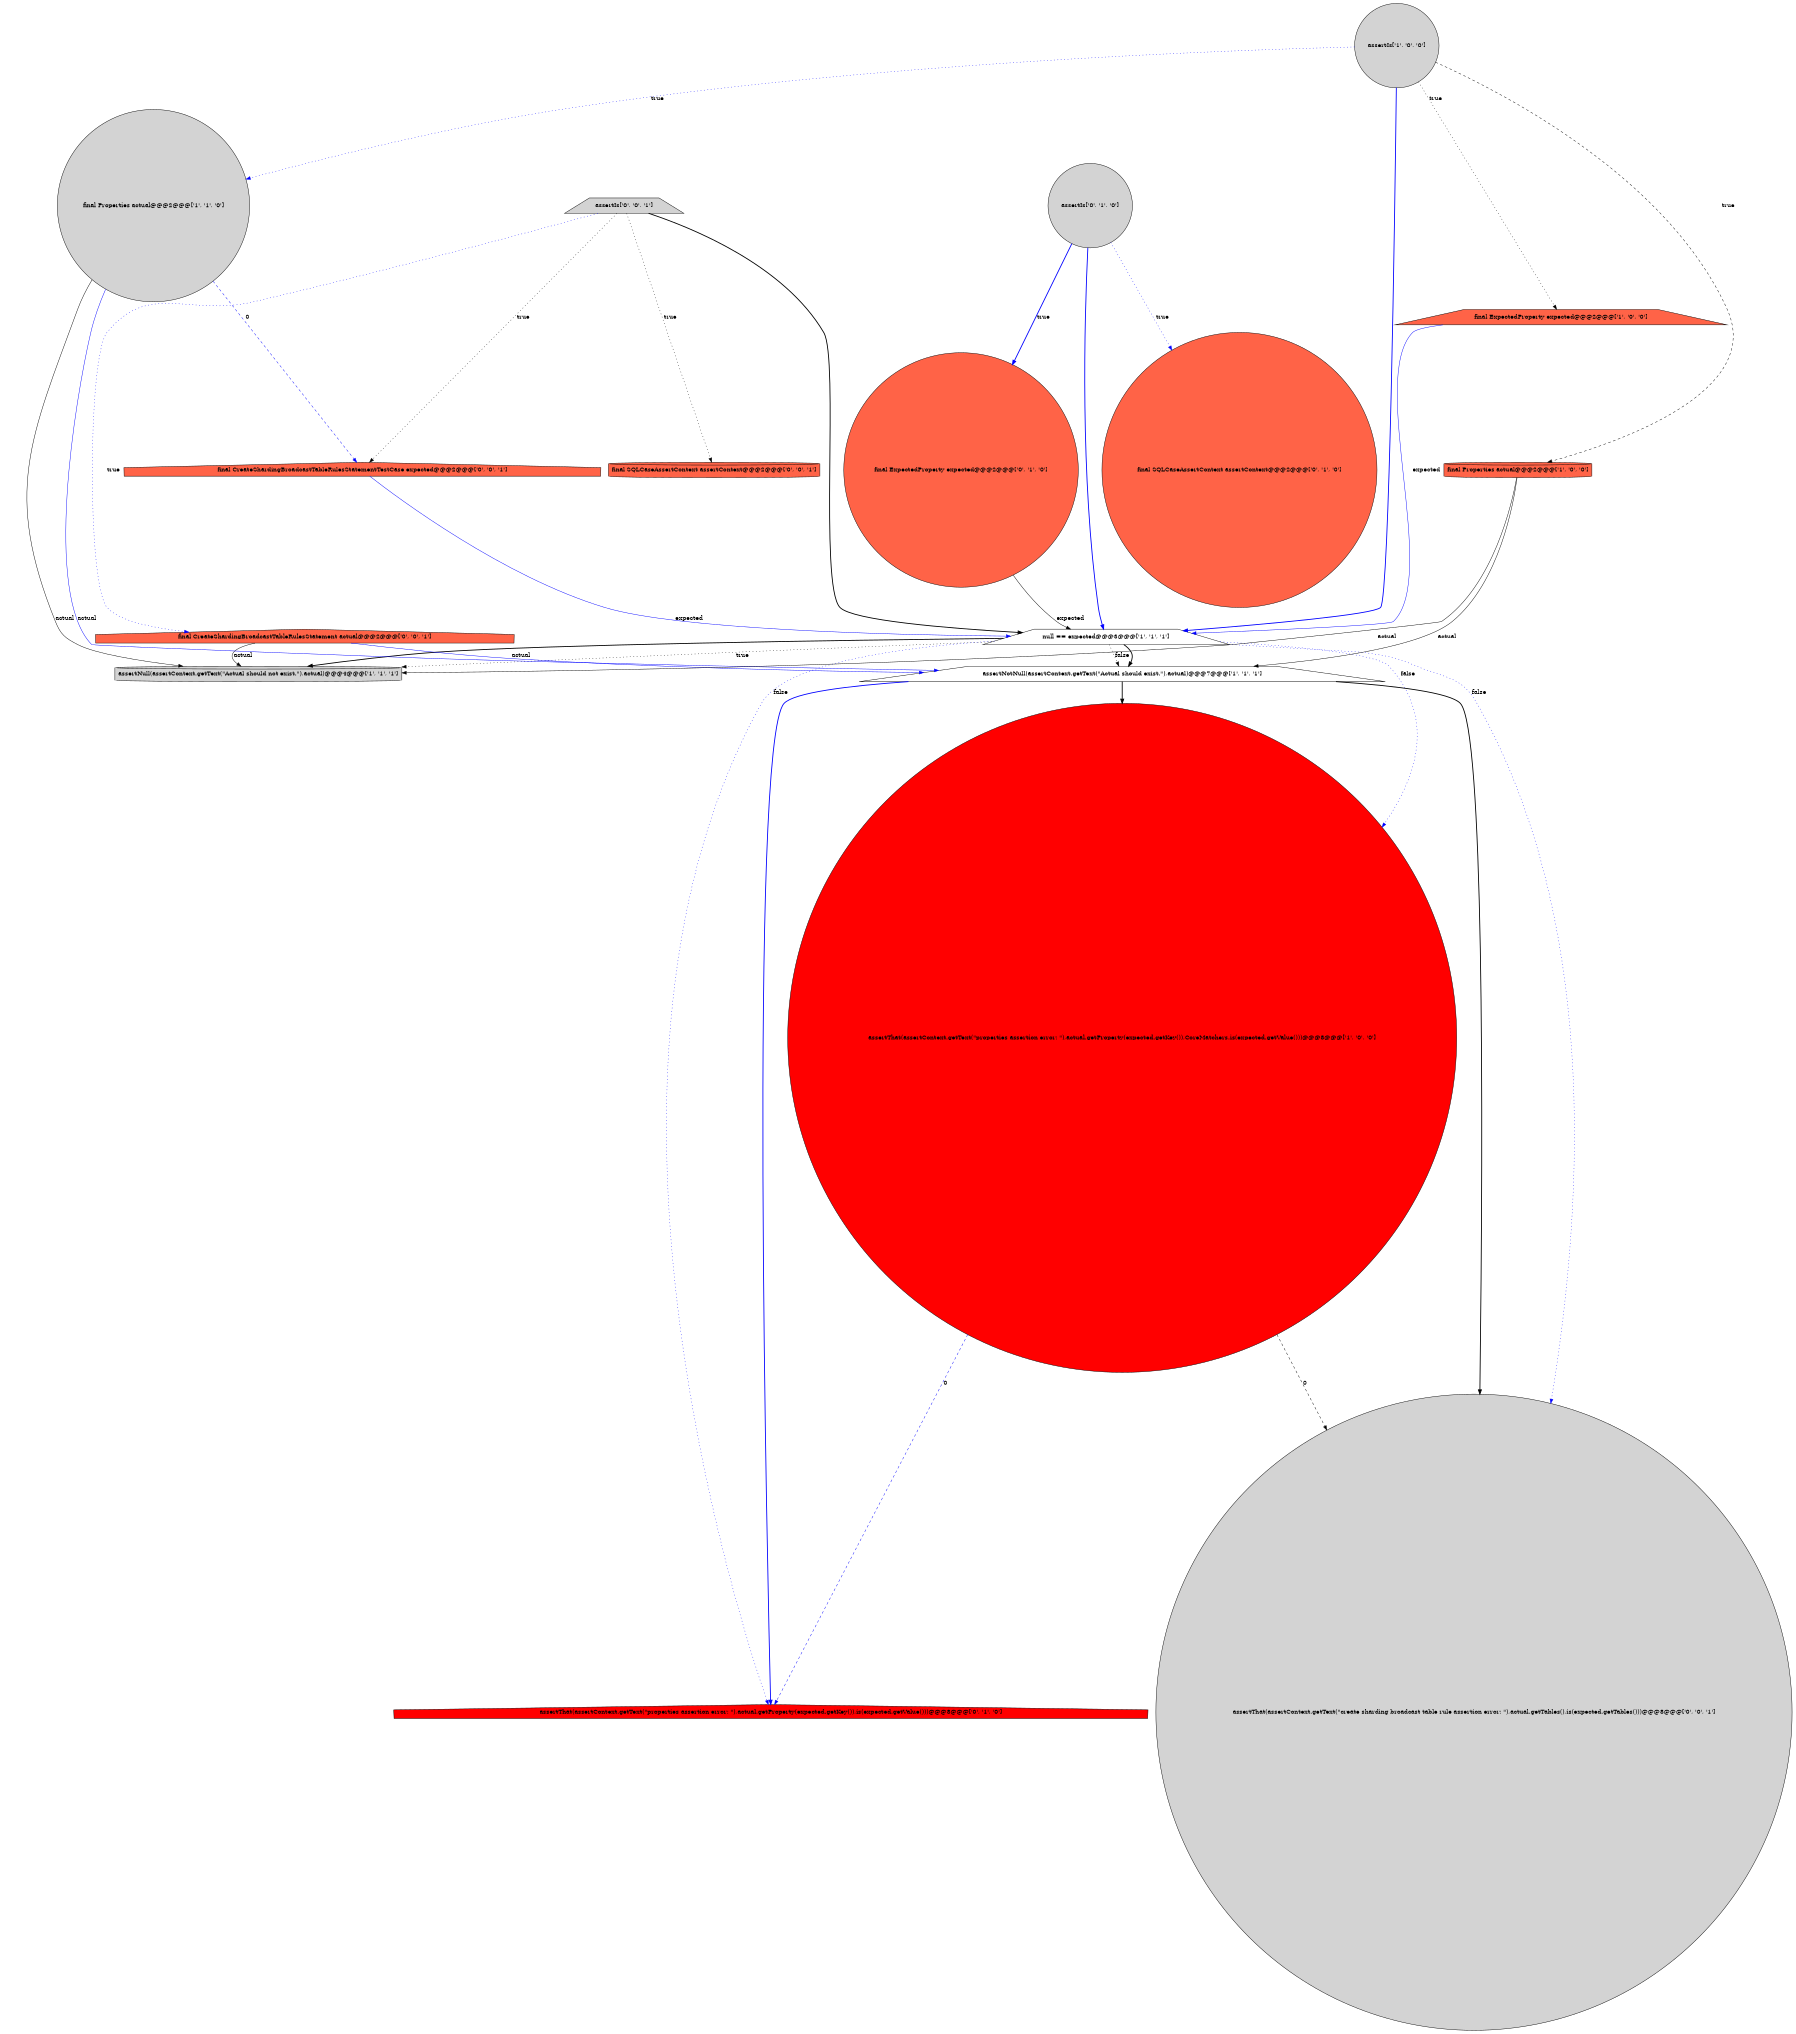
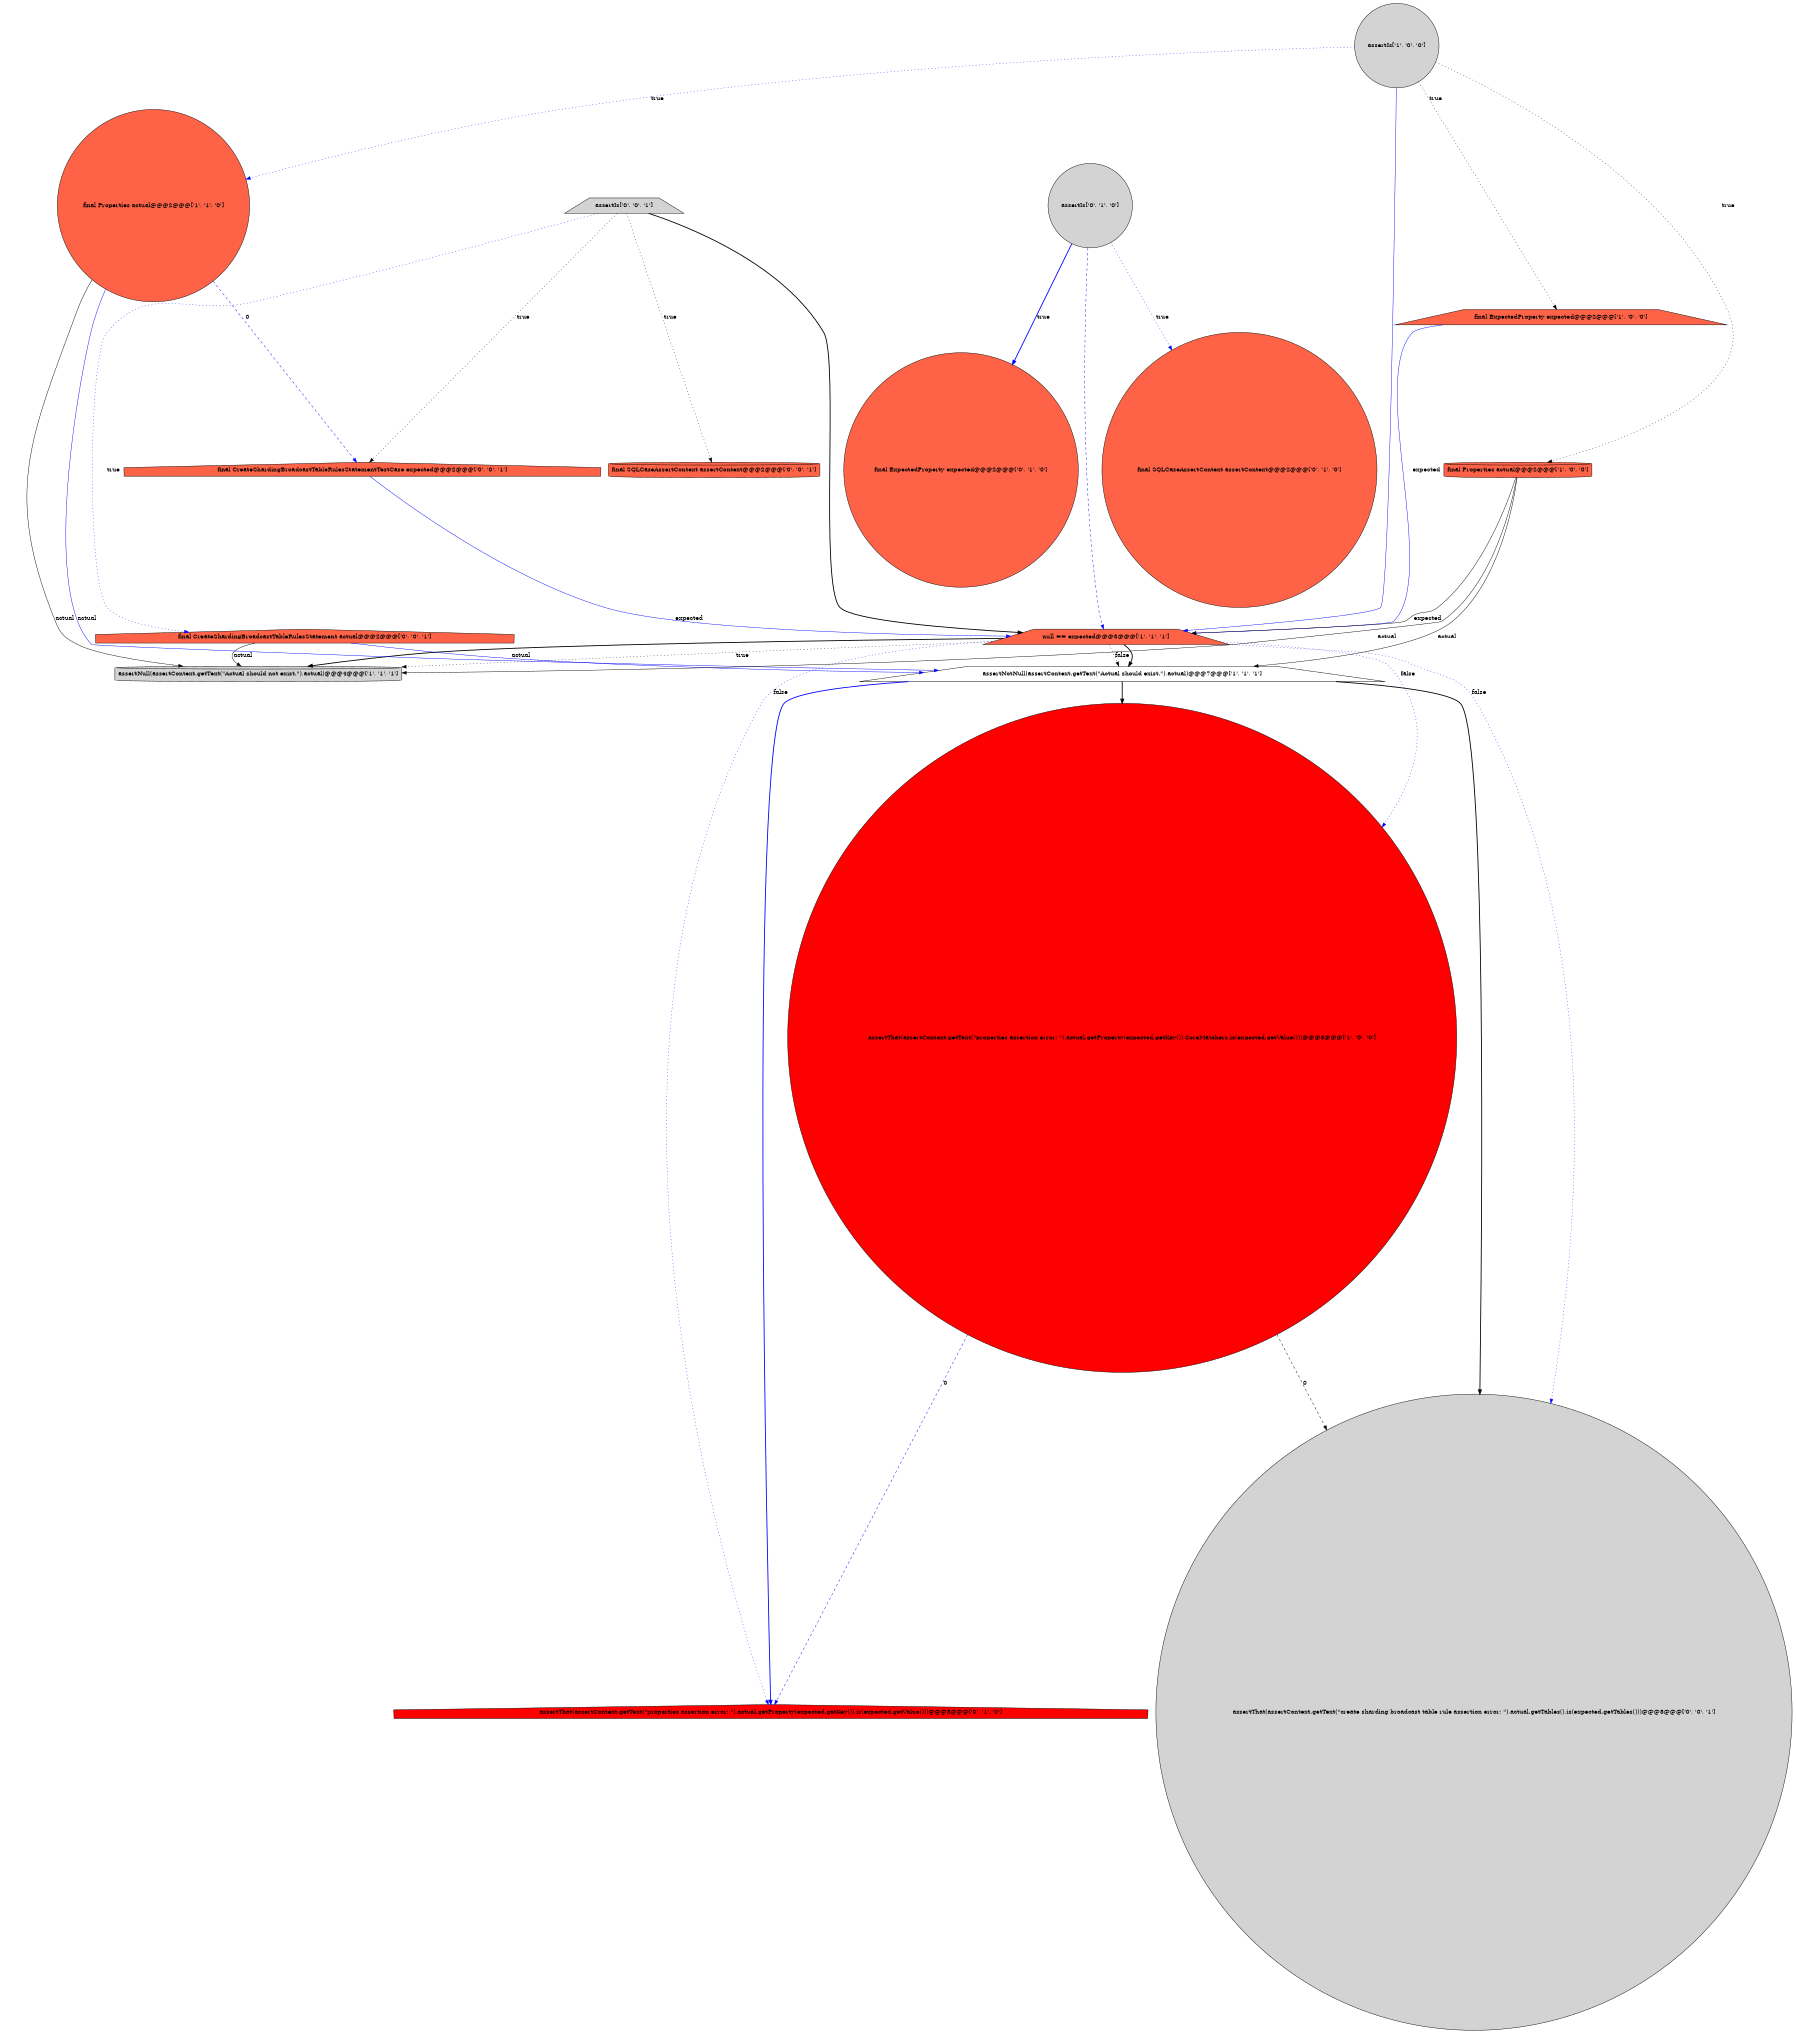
(153, 206) -> (153, 206)
(1694, 254) -> (1694, 254)
(1086, 437) -> (1086, 437)
(1390, 445) -> (1390, 445)
(1037, 604) -> (1405, 621)
(1106, 637) -> (1106, 637)
